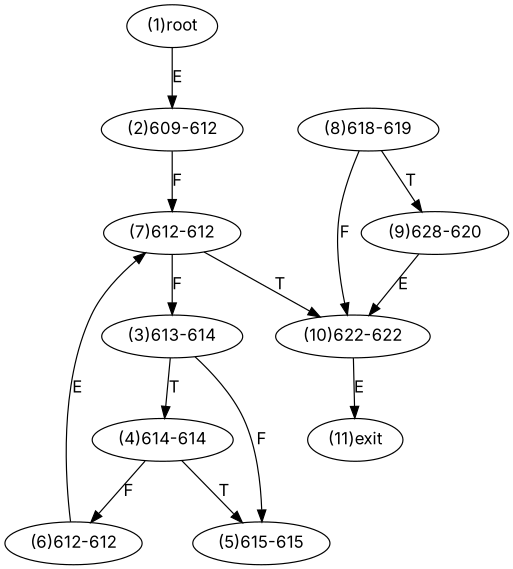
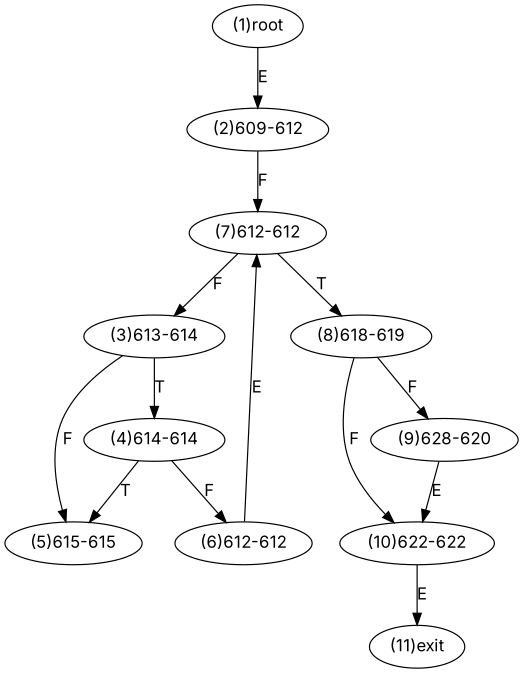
(411, 181) -> (413, 388)
(257, 282) -> (305, 281)
